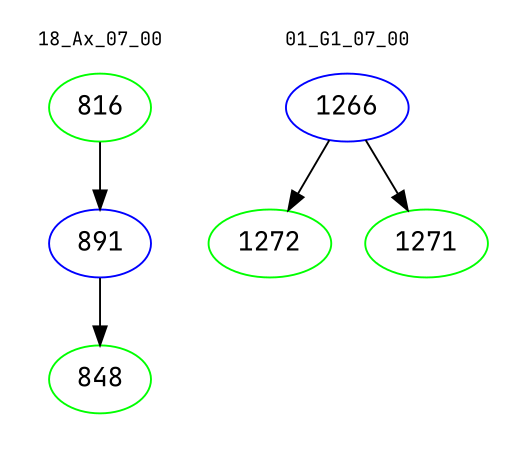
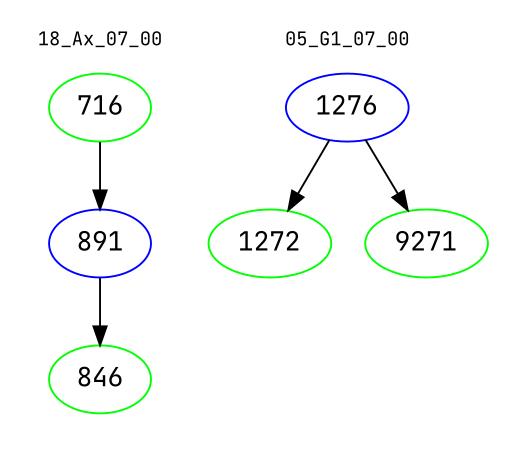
(348, 41) -> (348, 41)
(100, 108) -> (100, 108)
(347, 108) -> (347, 108)
(427, 243) -> (427, 243)
(100, 379) -> (100, 379)
